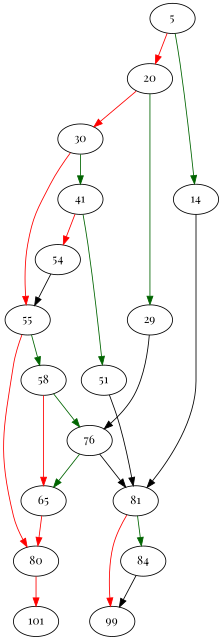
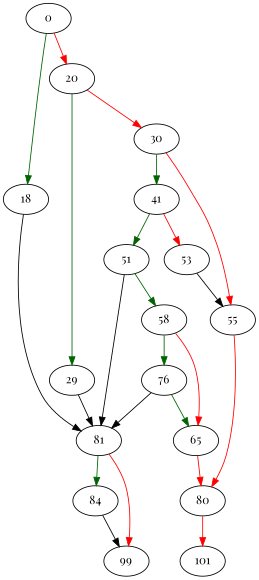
(173, 18) -> (49, 18)
(196, 199) -> (26, 199)
(58, 260) -> (187, 260)
(35, 346) -> (143, 286)
(139, 383) -> (84, 407)
